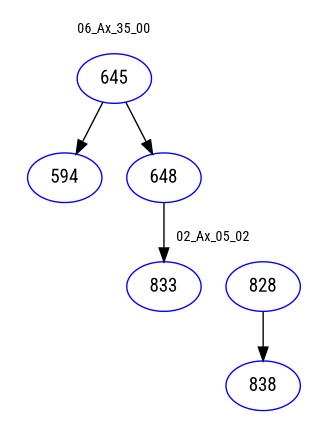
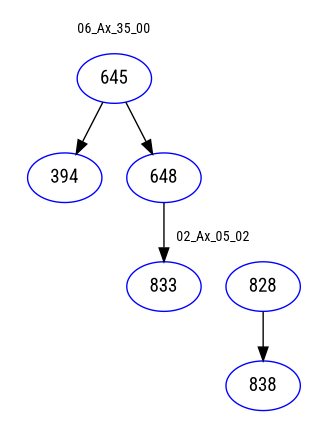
(65, 178) -> (65, 178)
